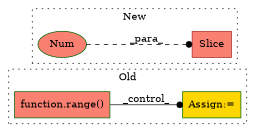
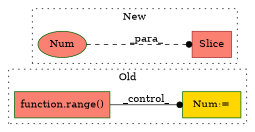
(212, 105) -> (212, 105)
